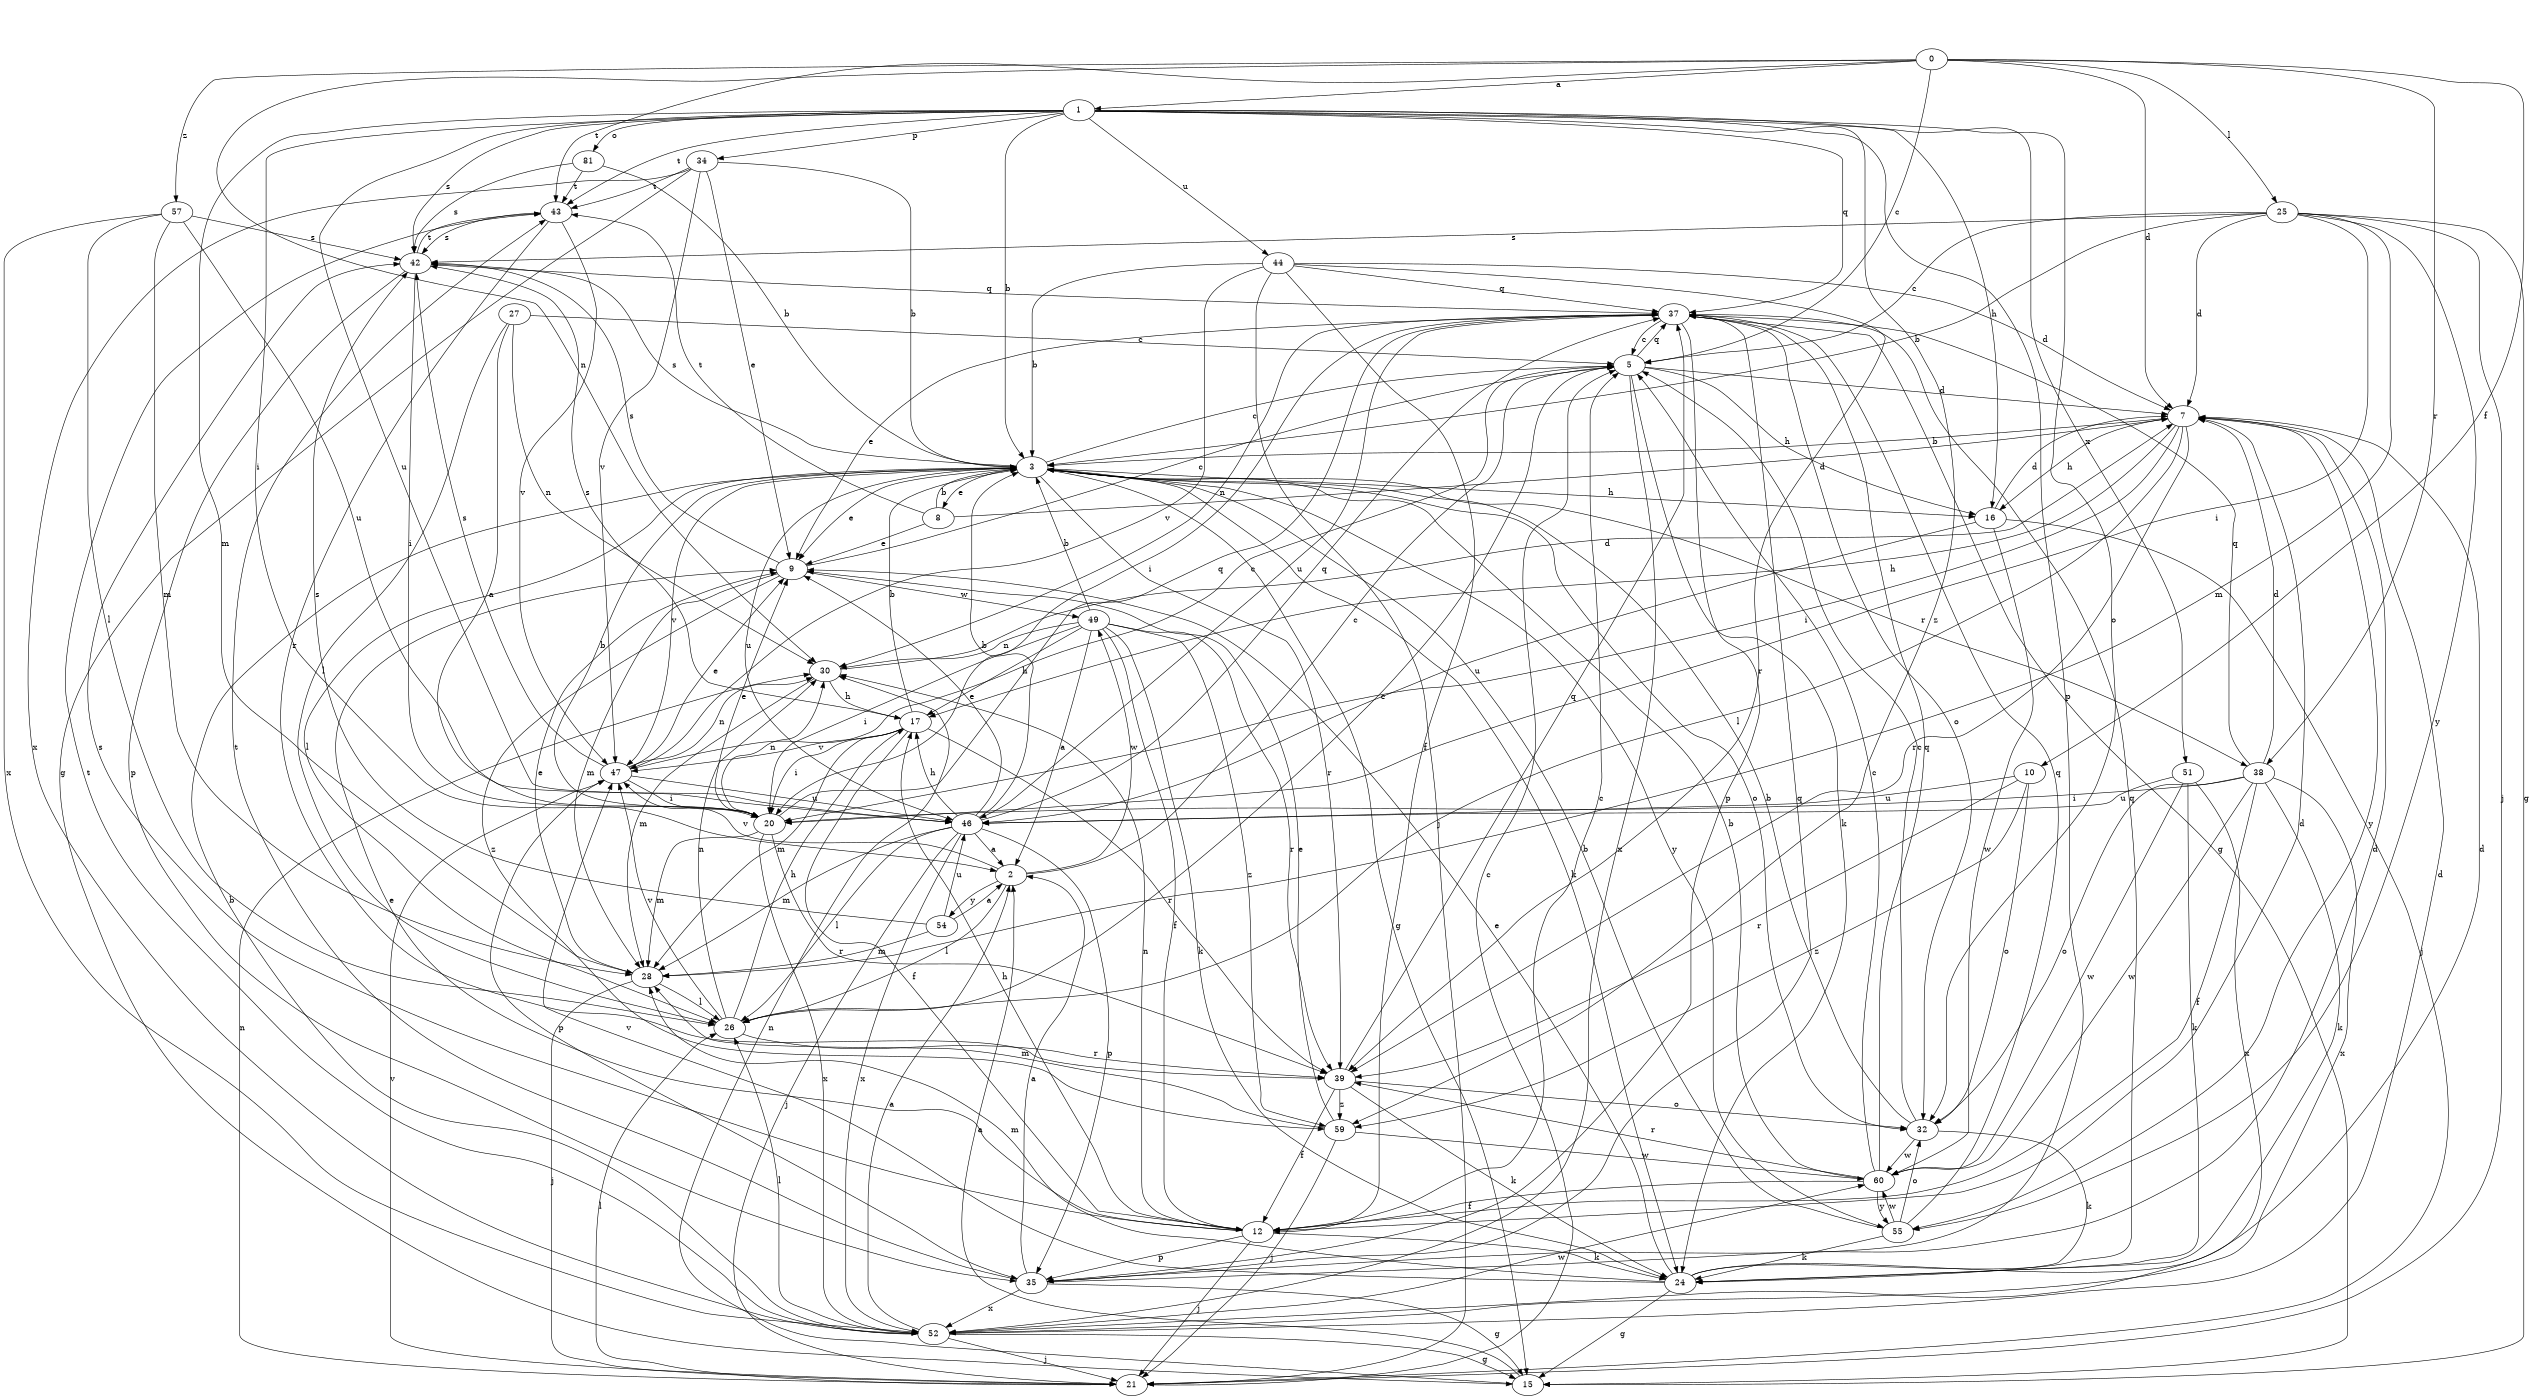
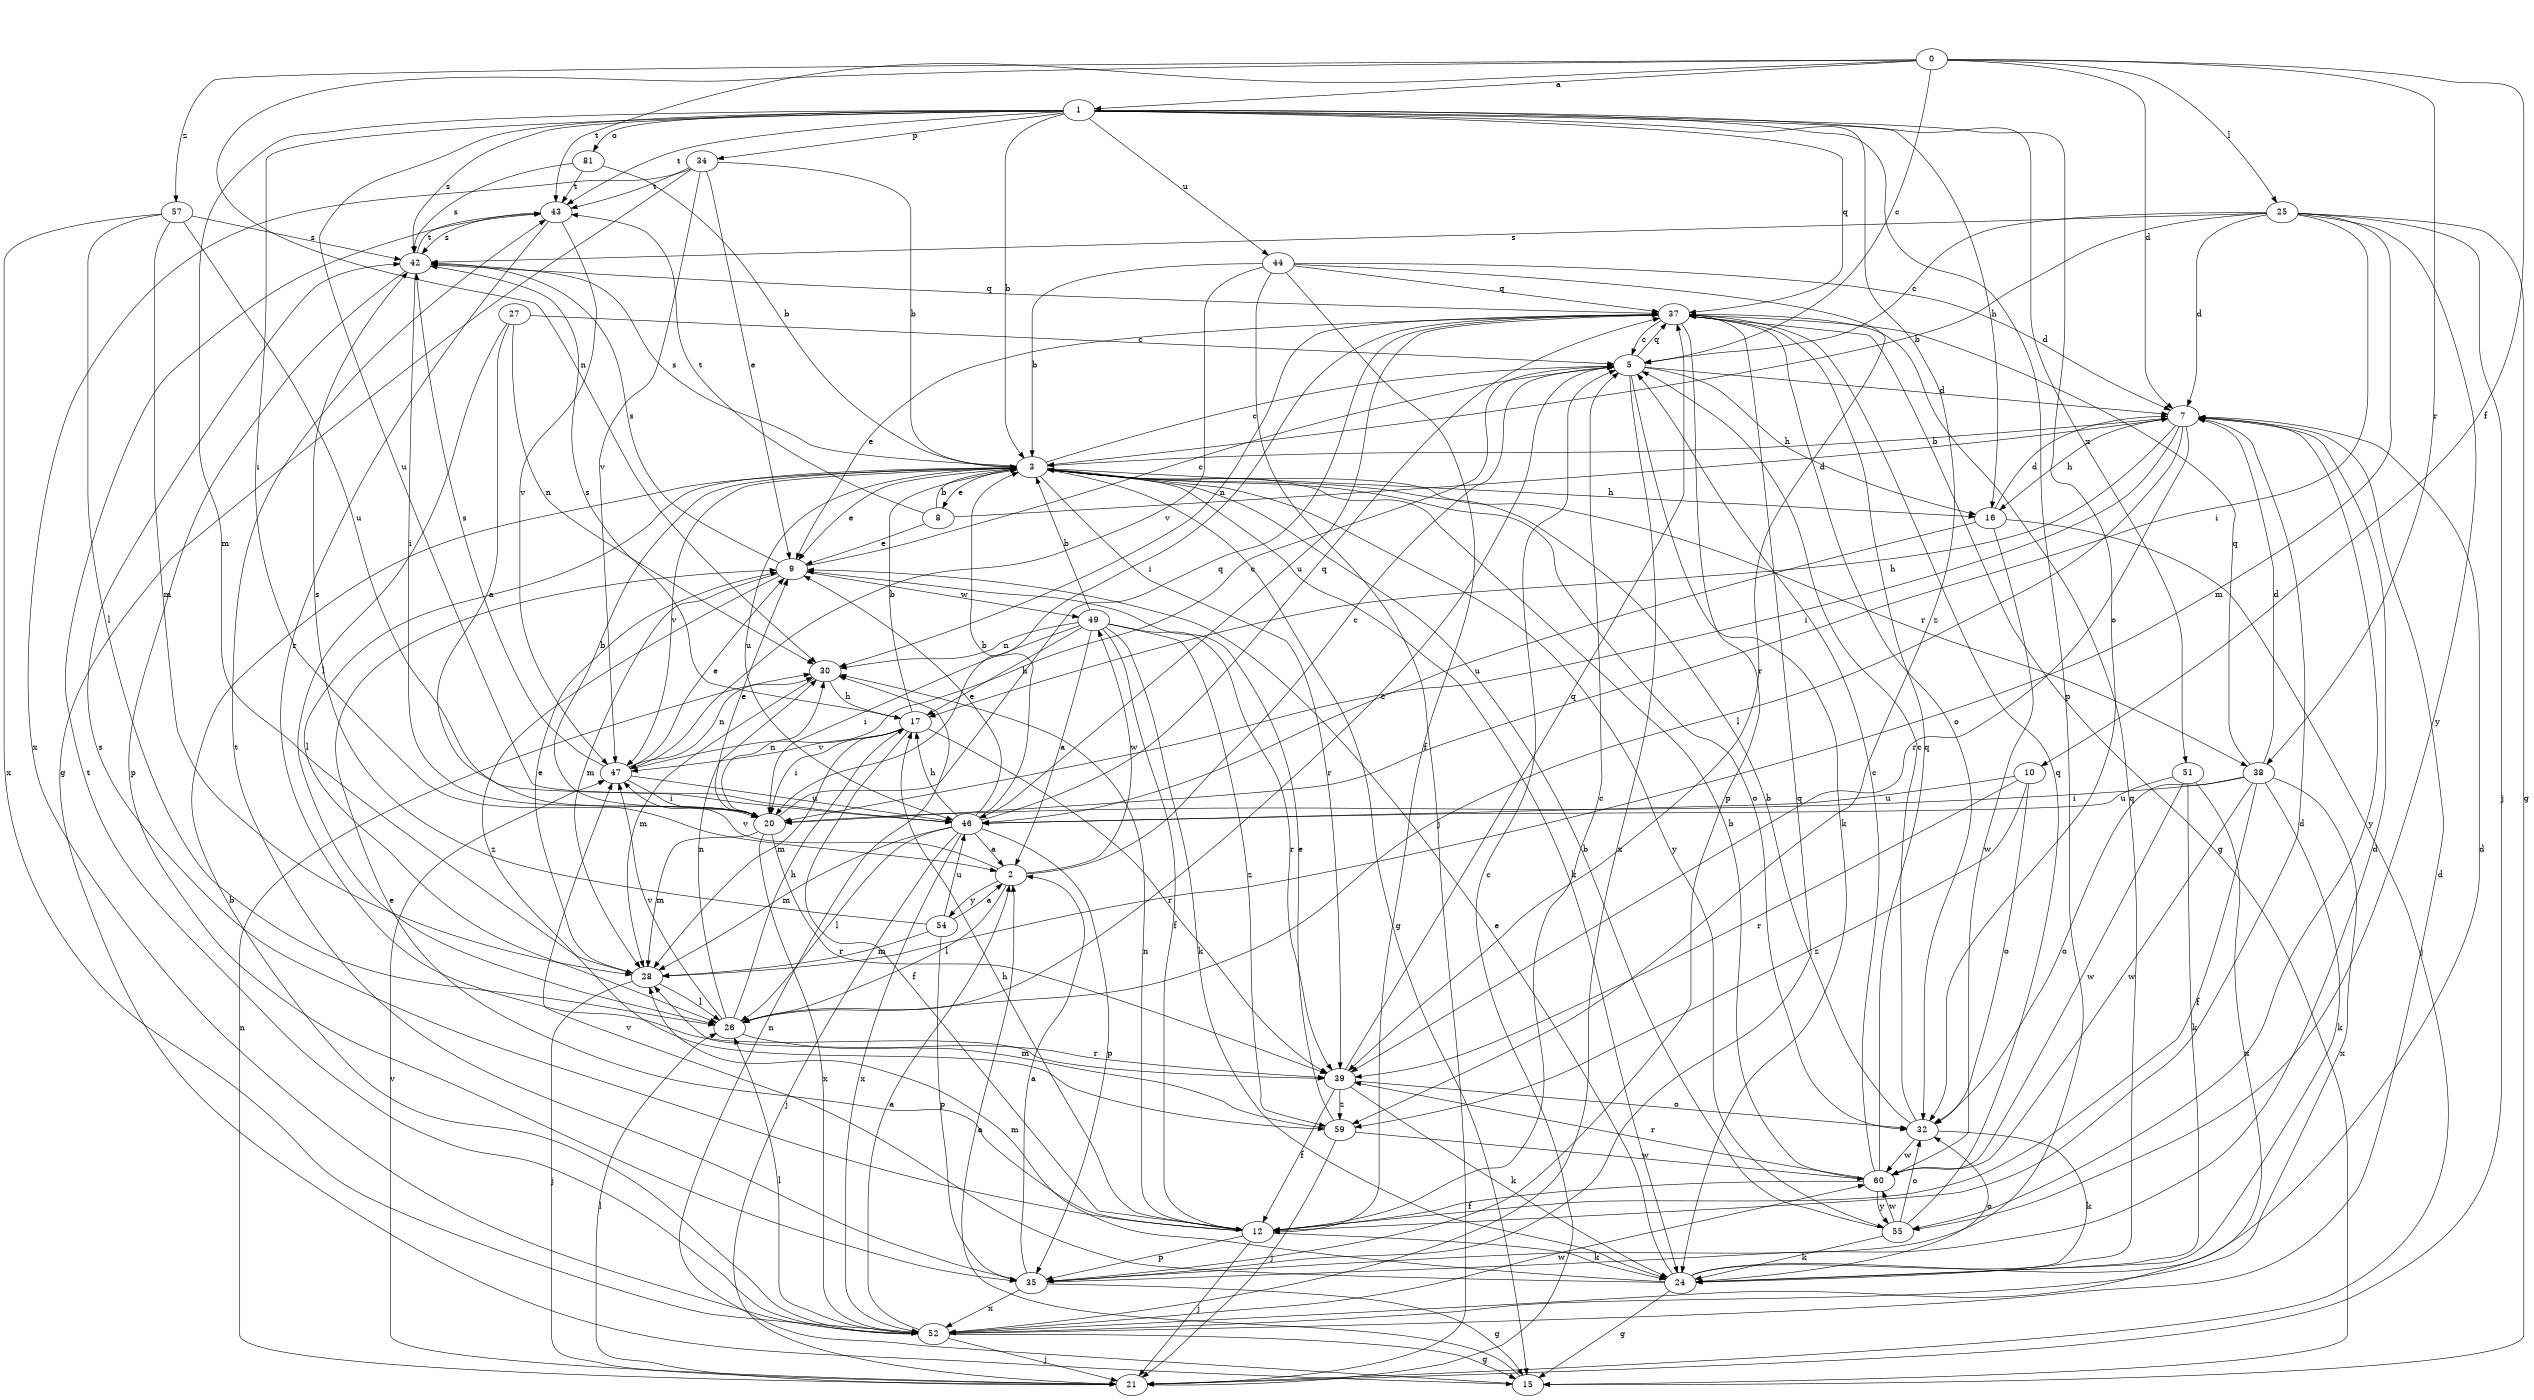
(1512, 550) -> none
(639, 1082) -> (942, 1122)
none -> (1881, 1257)
